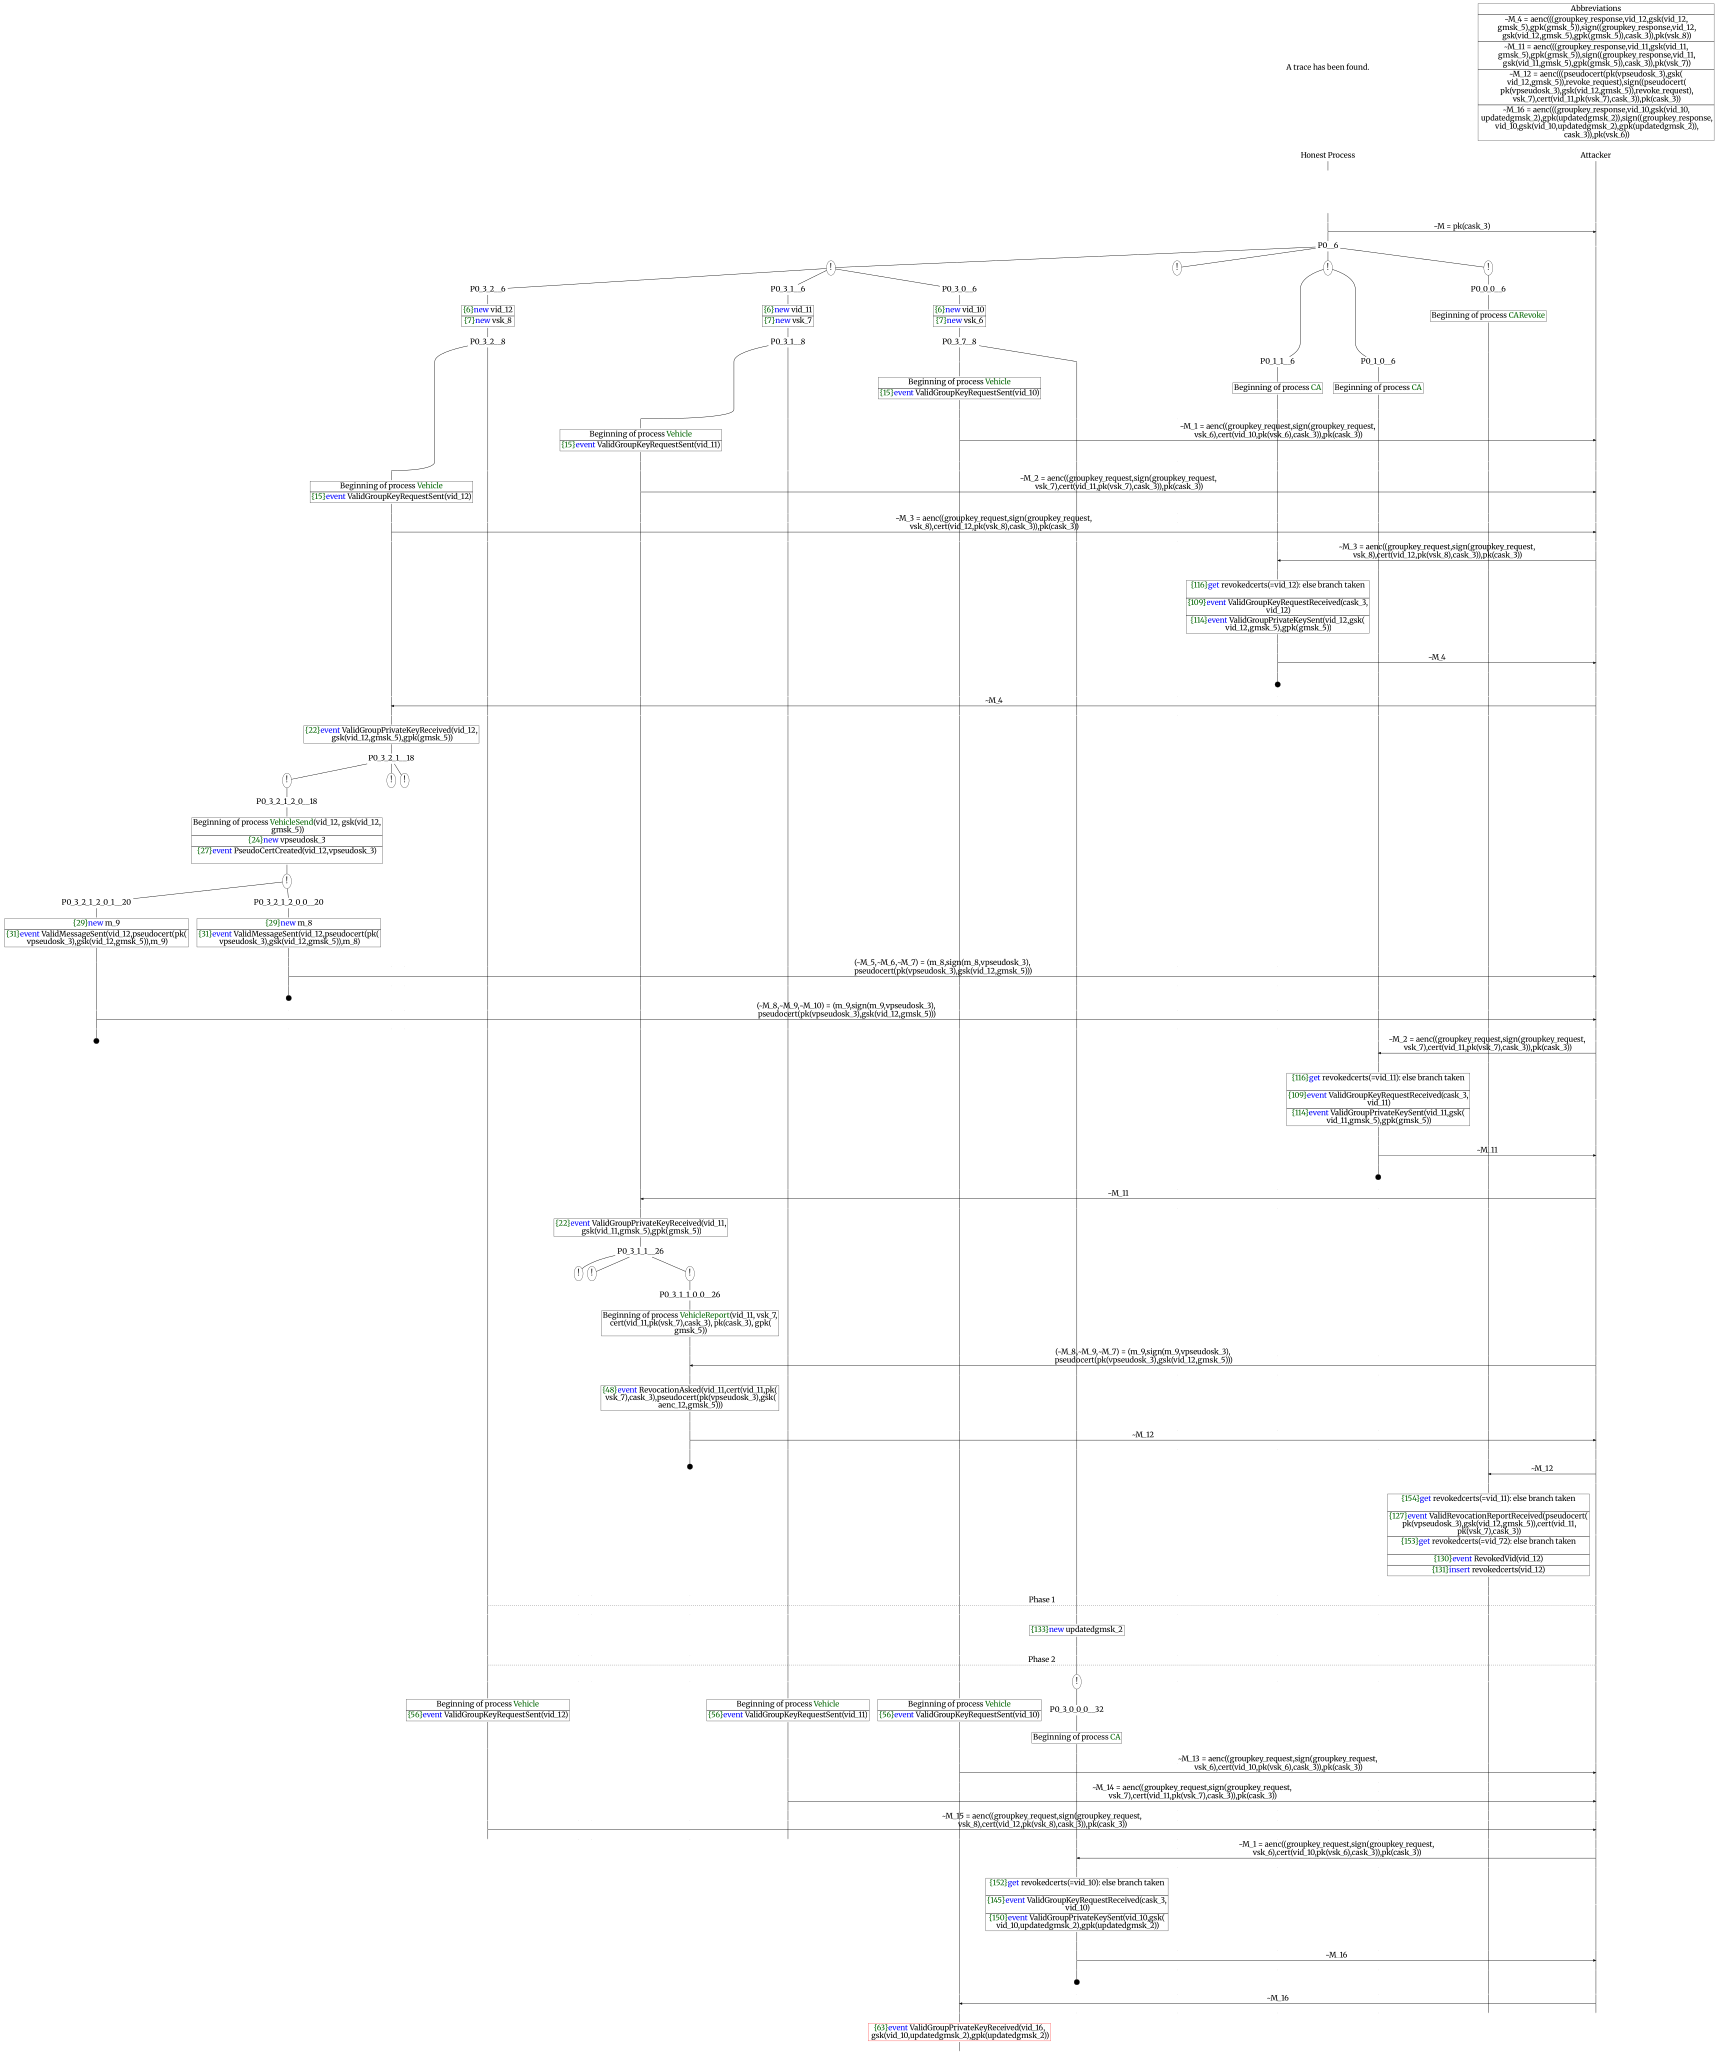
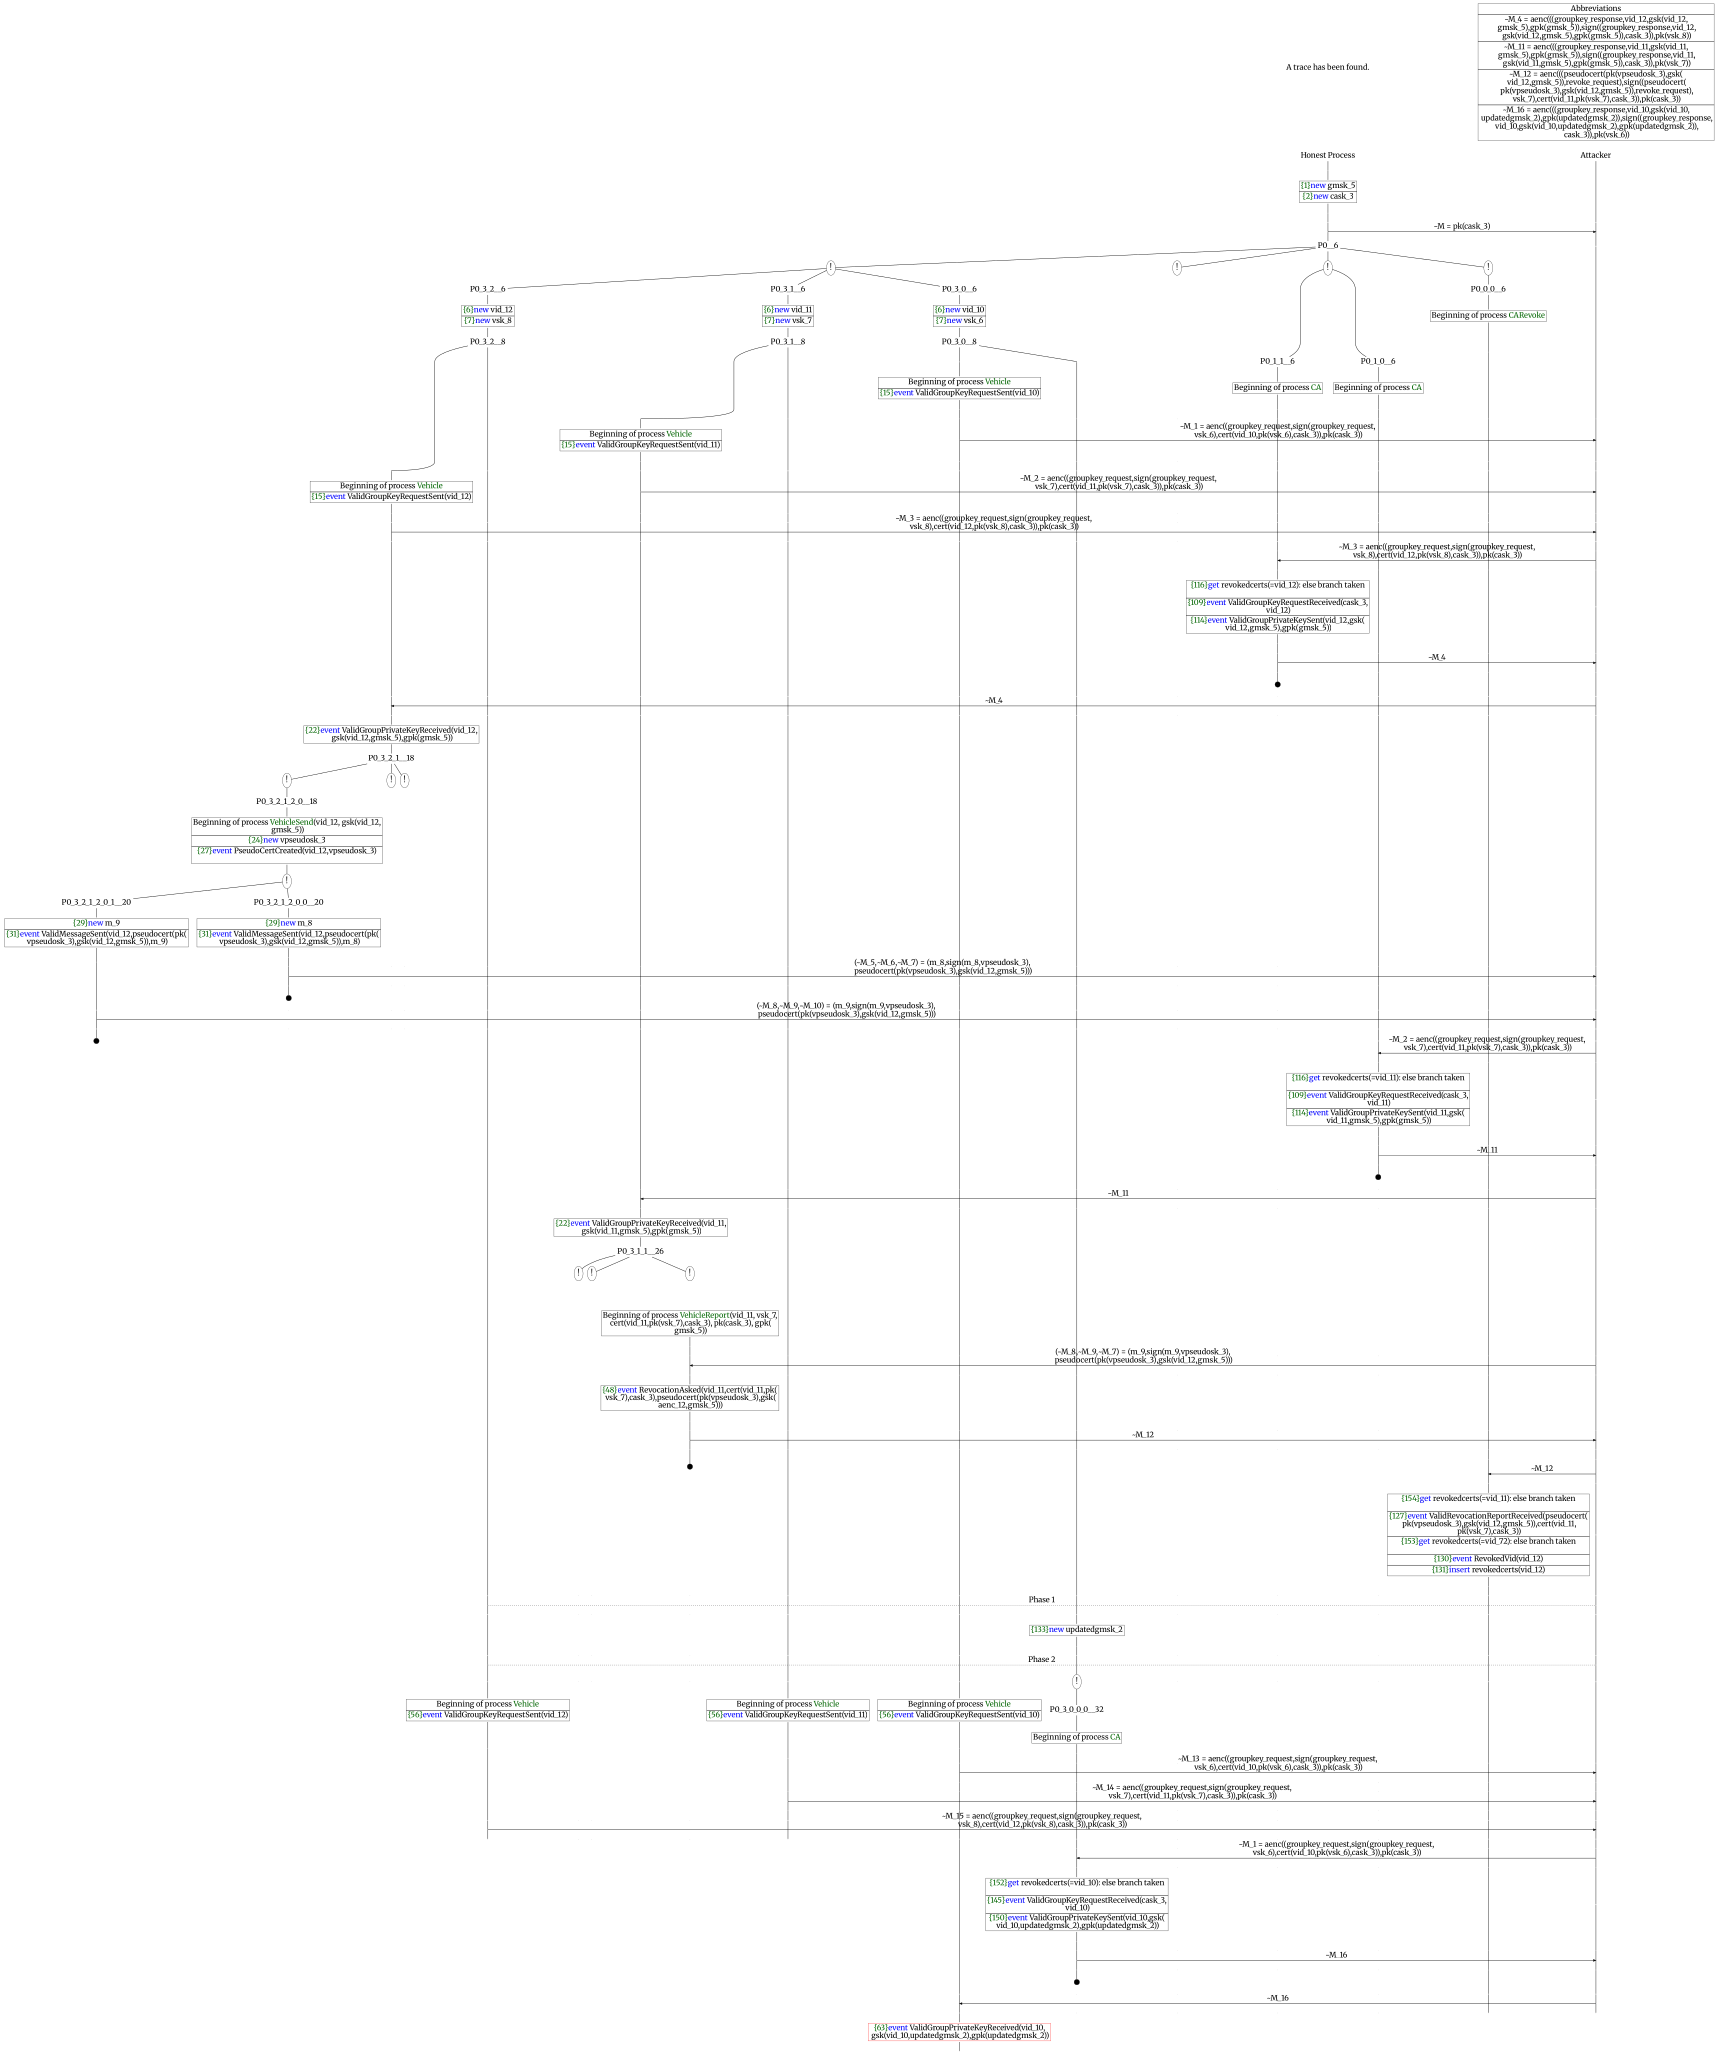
none -> (1328, 192)
(959, 342) -> (959, 342)
(690, 1295) -> none
(977, 2028) -> (977, 2028)
